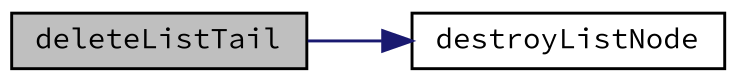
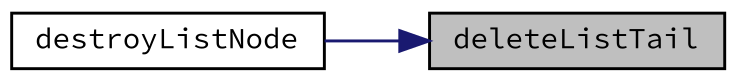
(345, 41) -> (362, 41)
